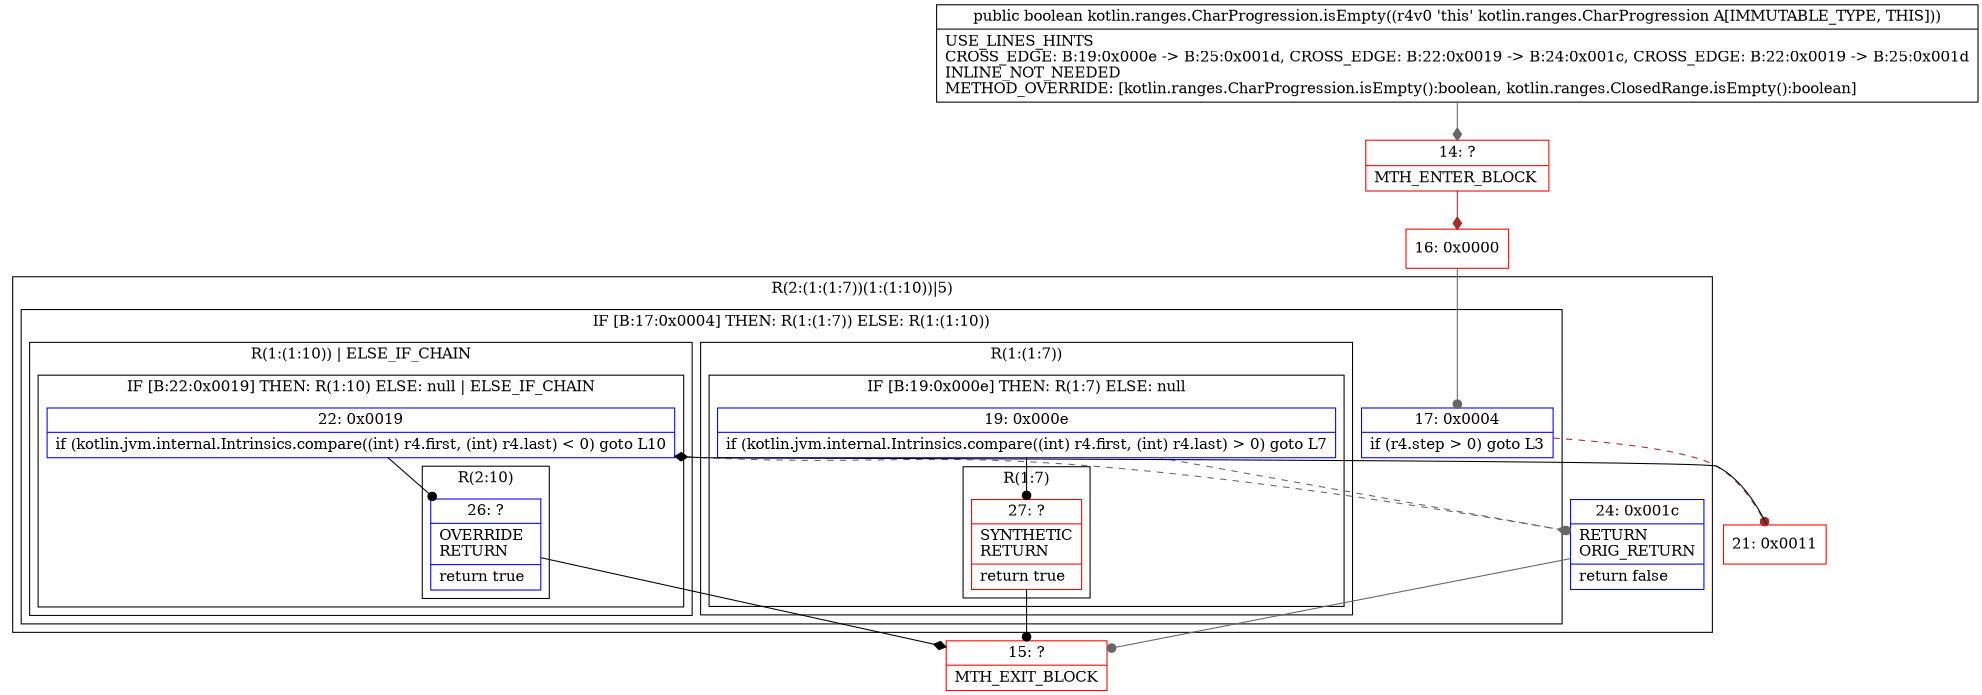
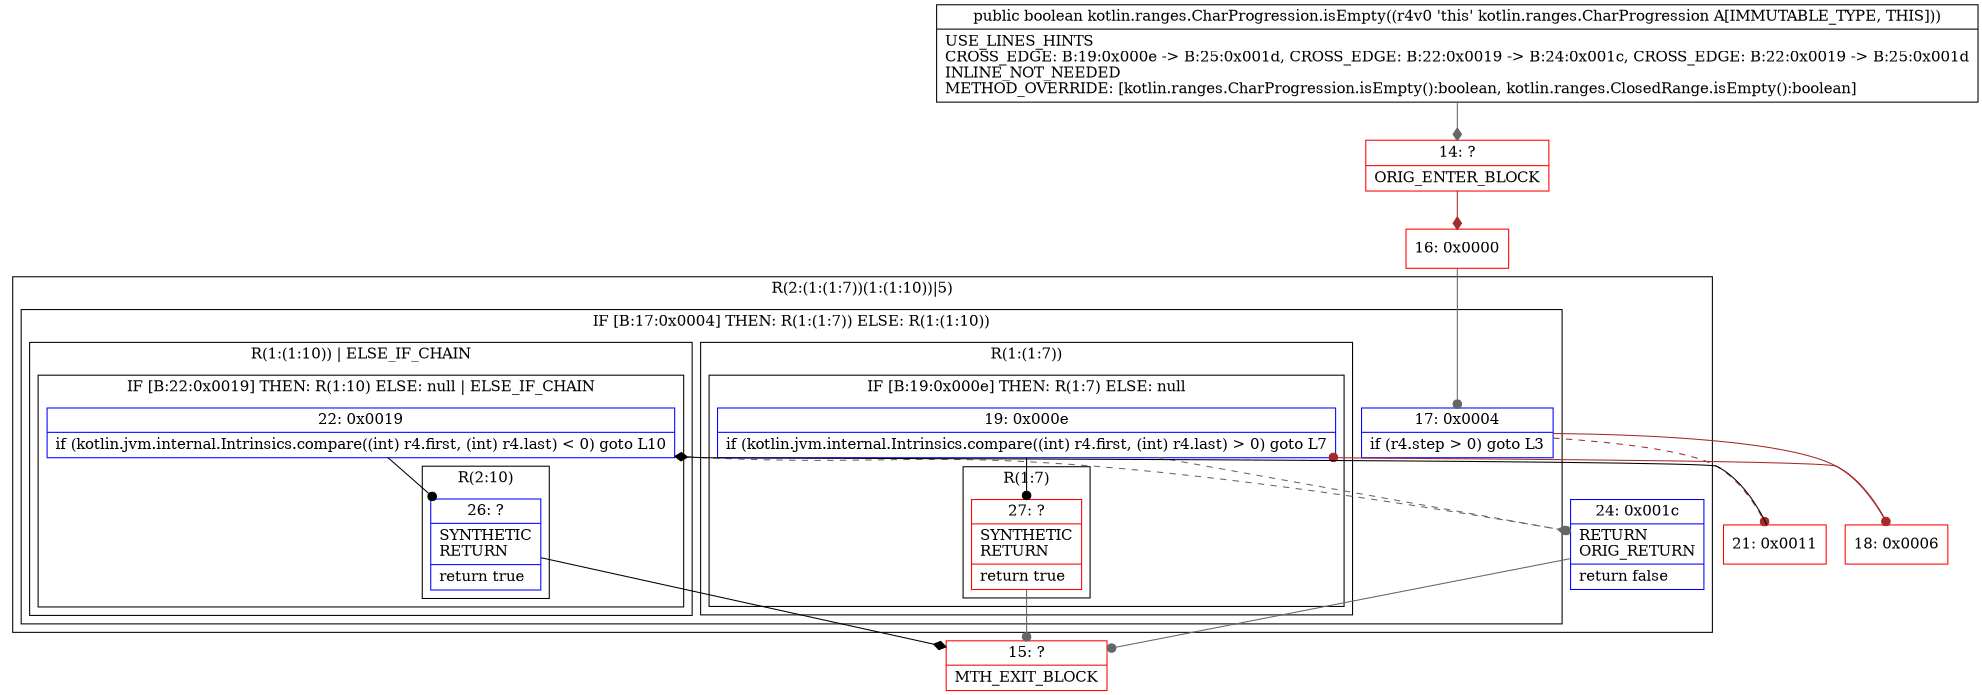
(1456, 178) -> (1457, 178)
(482, 536) -> (486, 536)
none -> (1897, 545)
(1027, 611) -> (1027, 611)
